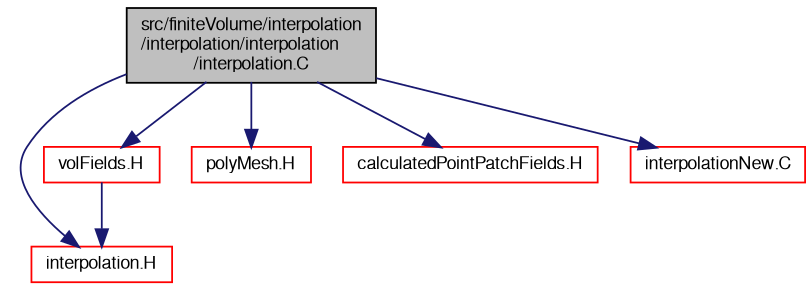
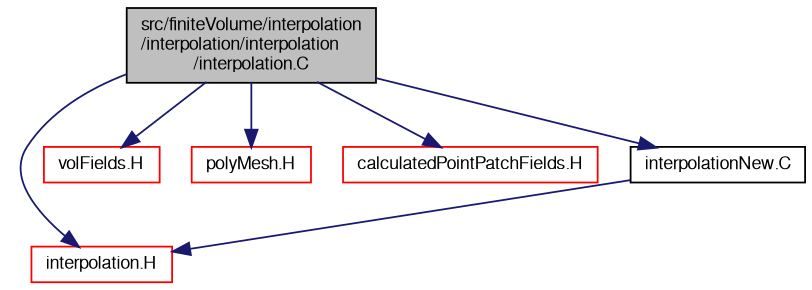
(718, 165) -> (718, 165)
(102, 206) -> (410, 214)
